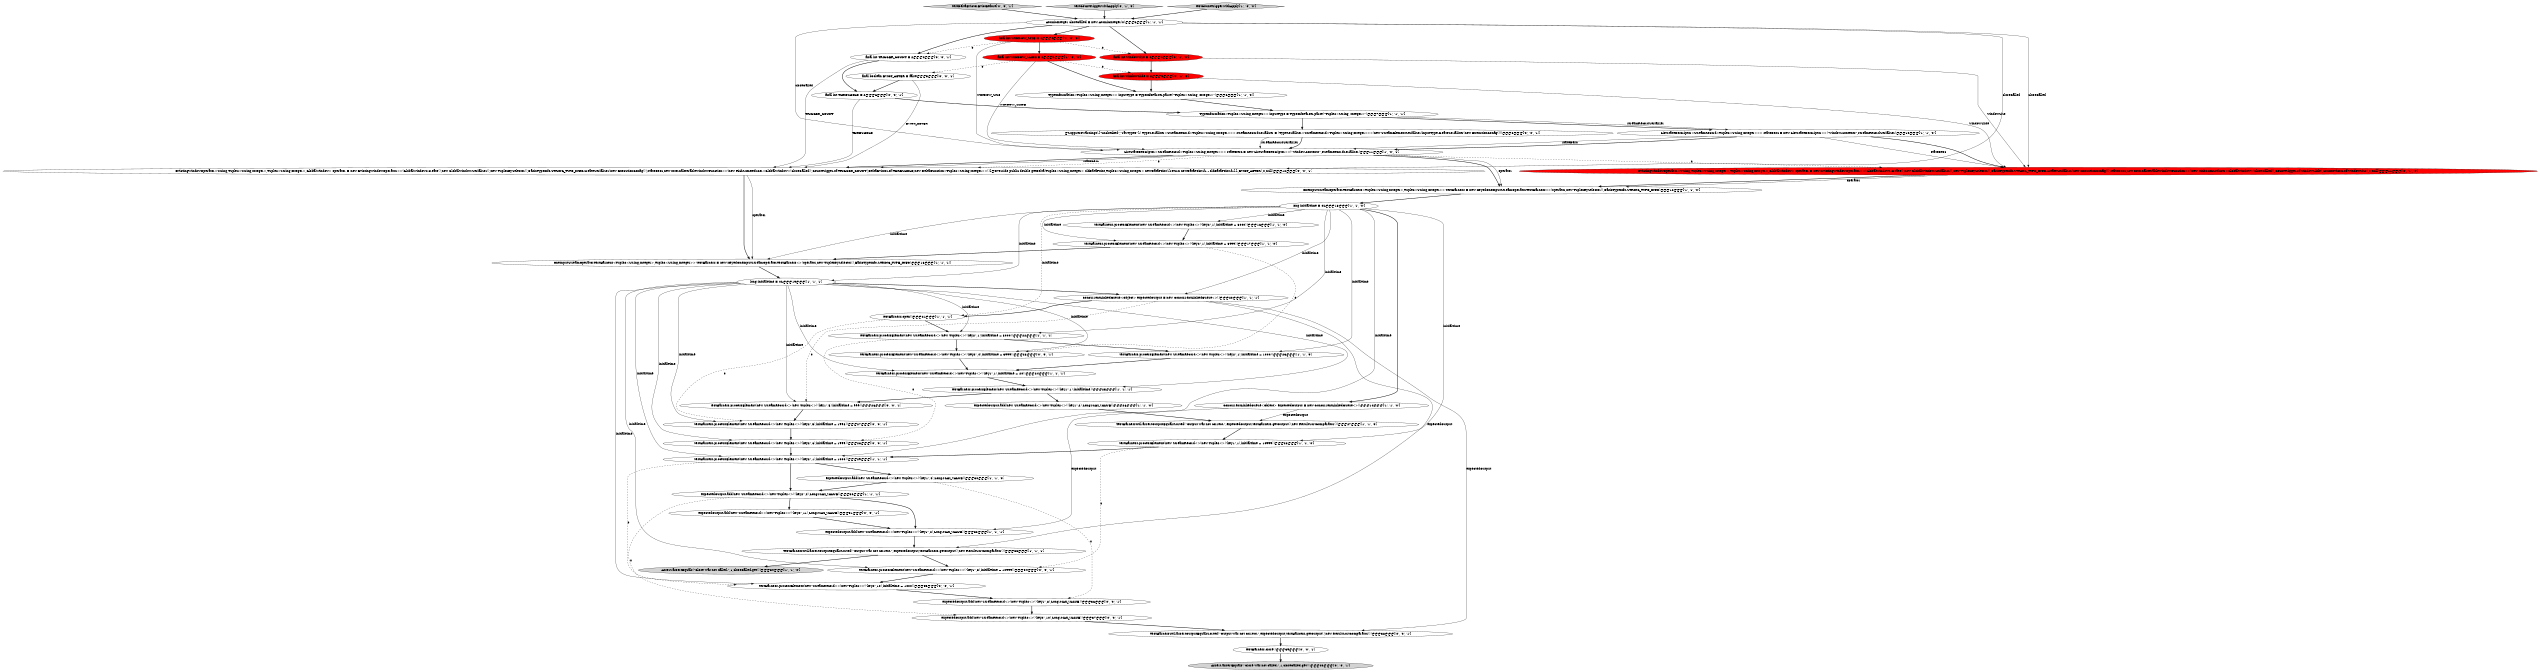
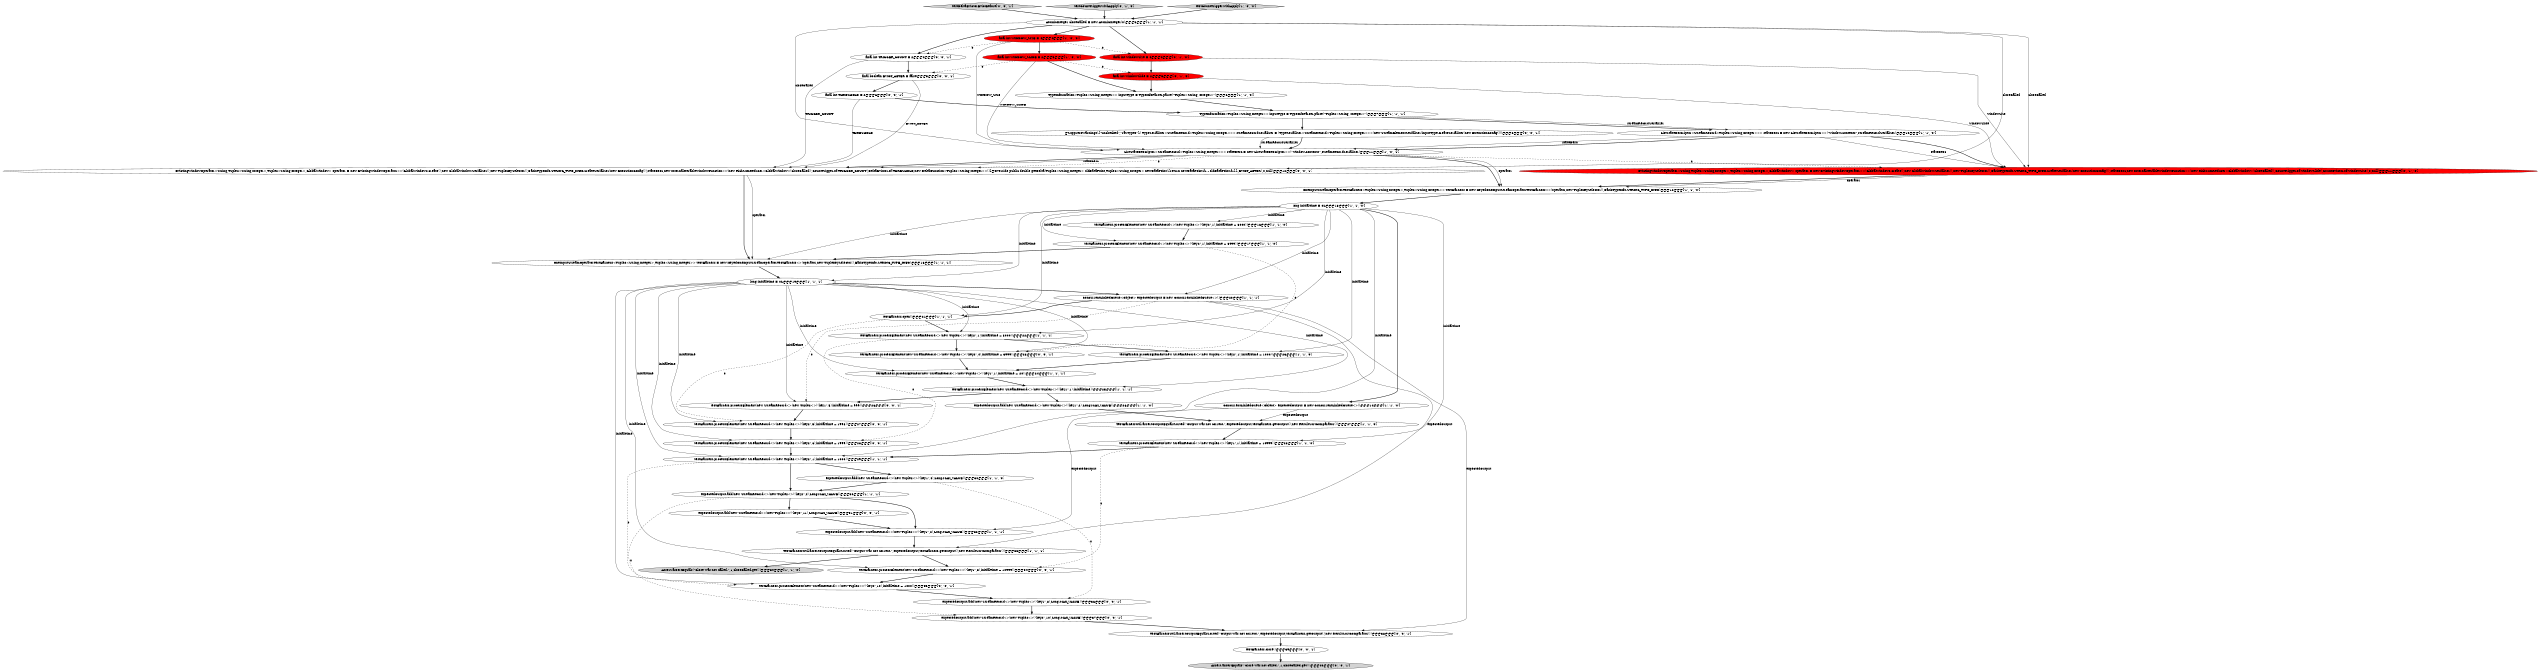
(849, 68) -> (908, 66)
(1082, 212) -> (1082, 212)
